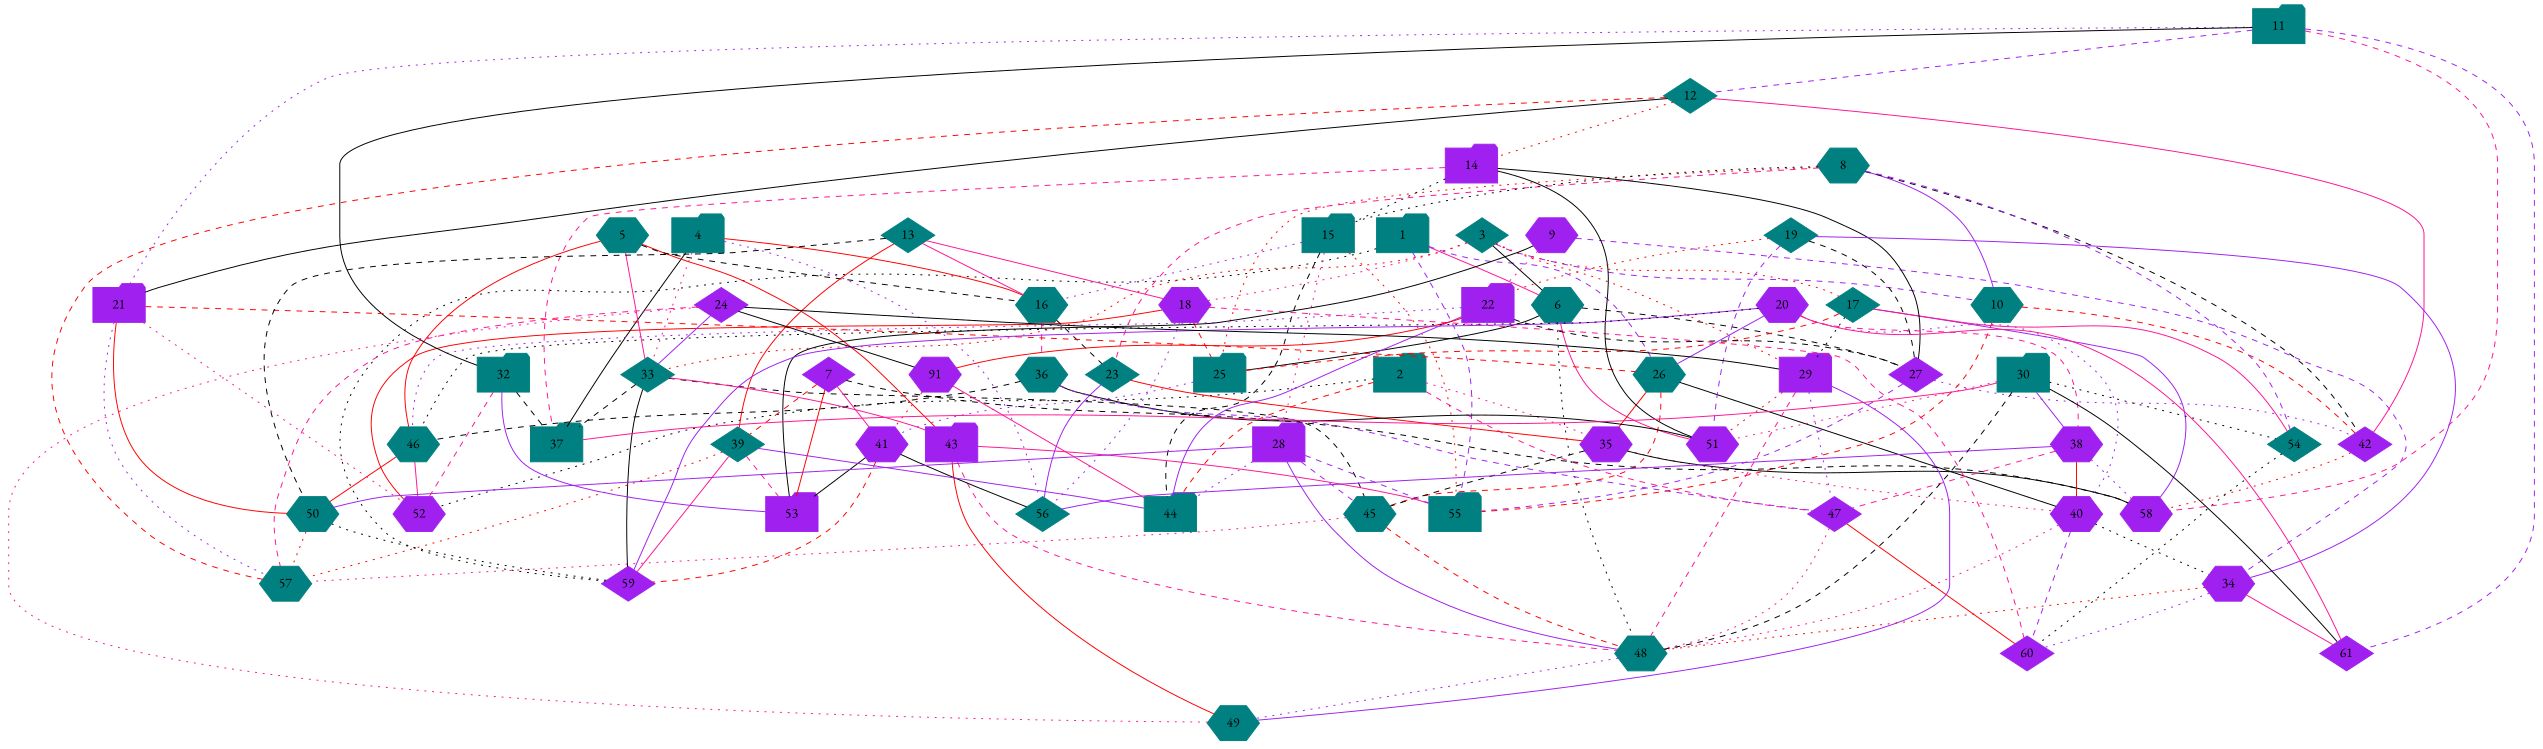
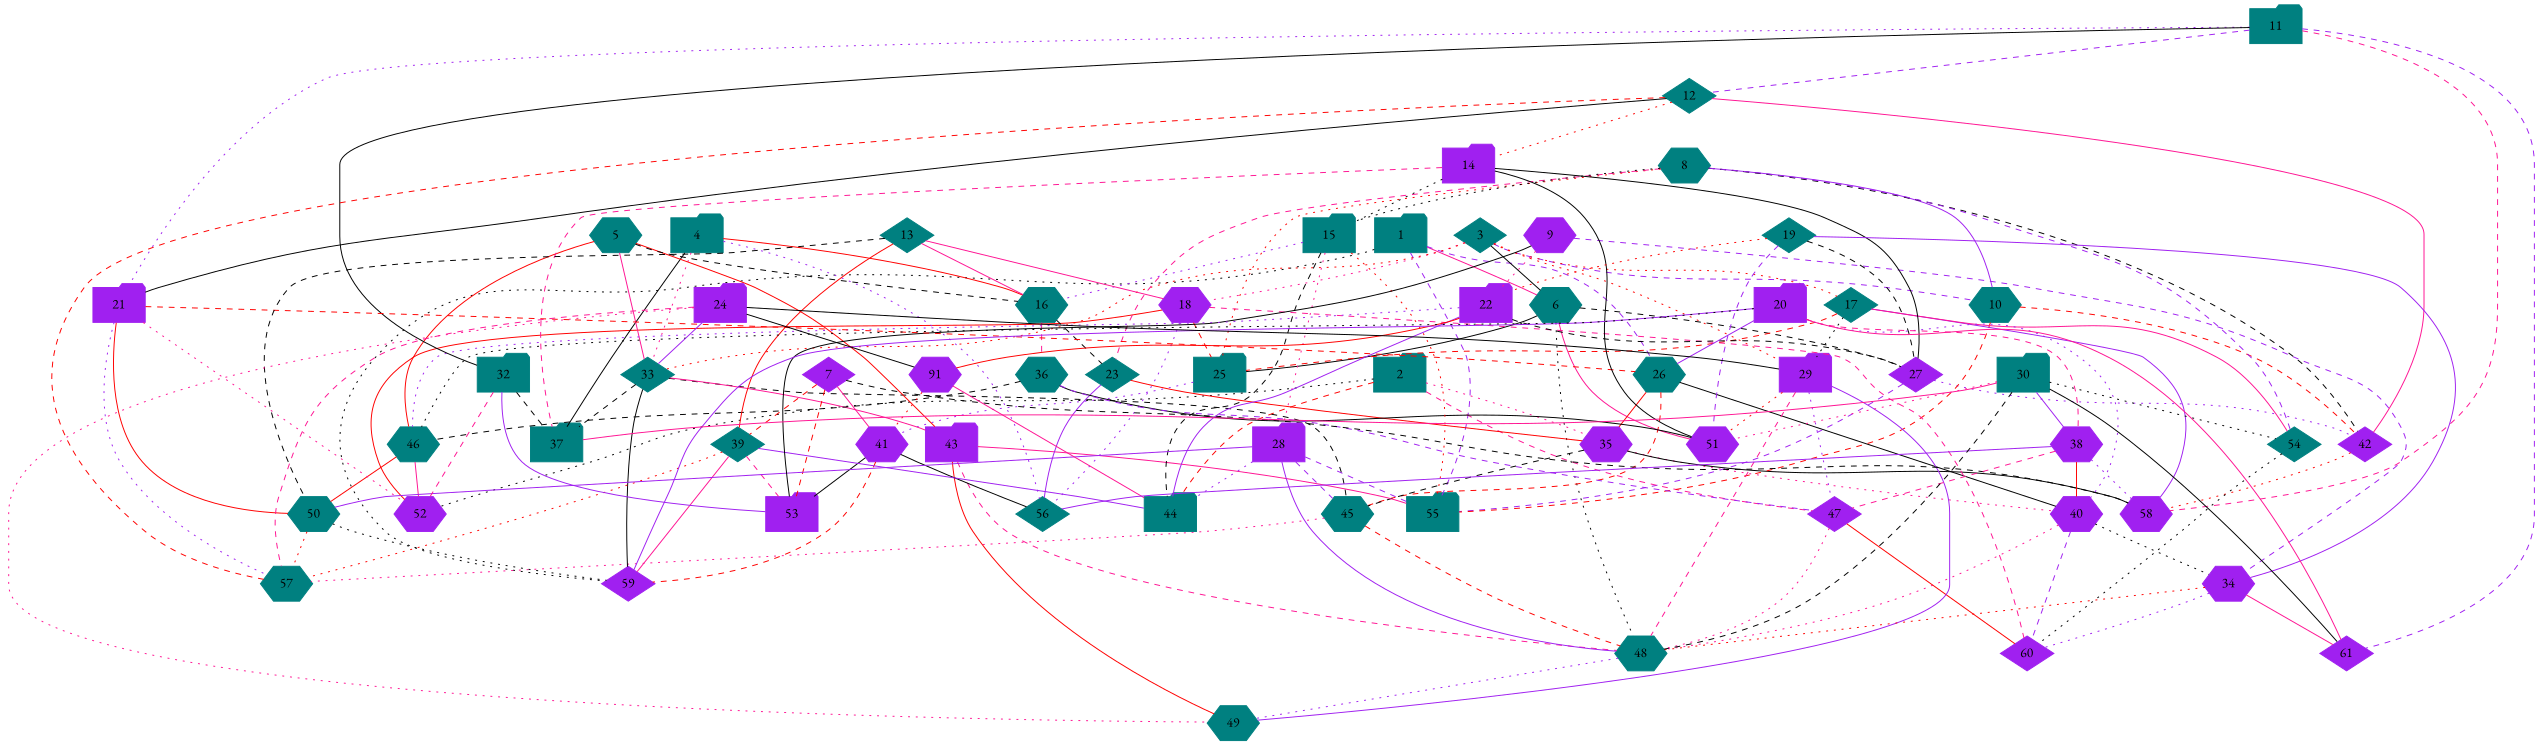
(721, 305) -> (720, 305)
(1782, 305) -> (1780, 305)
(811, 443) -> (811, 443)
